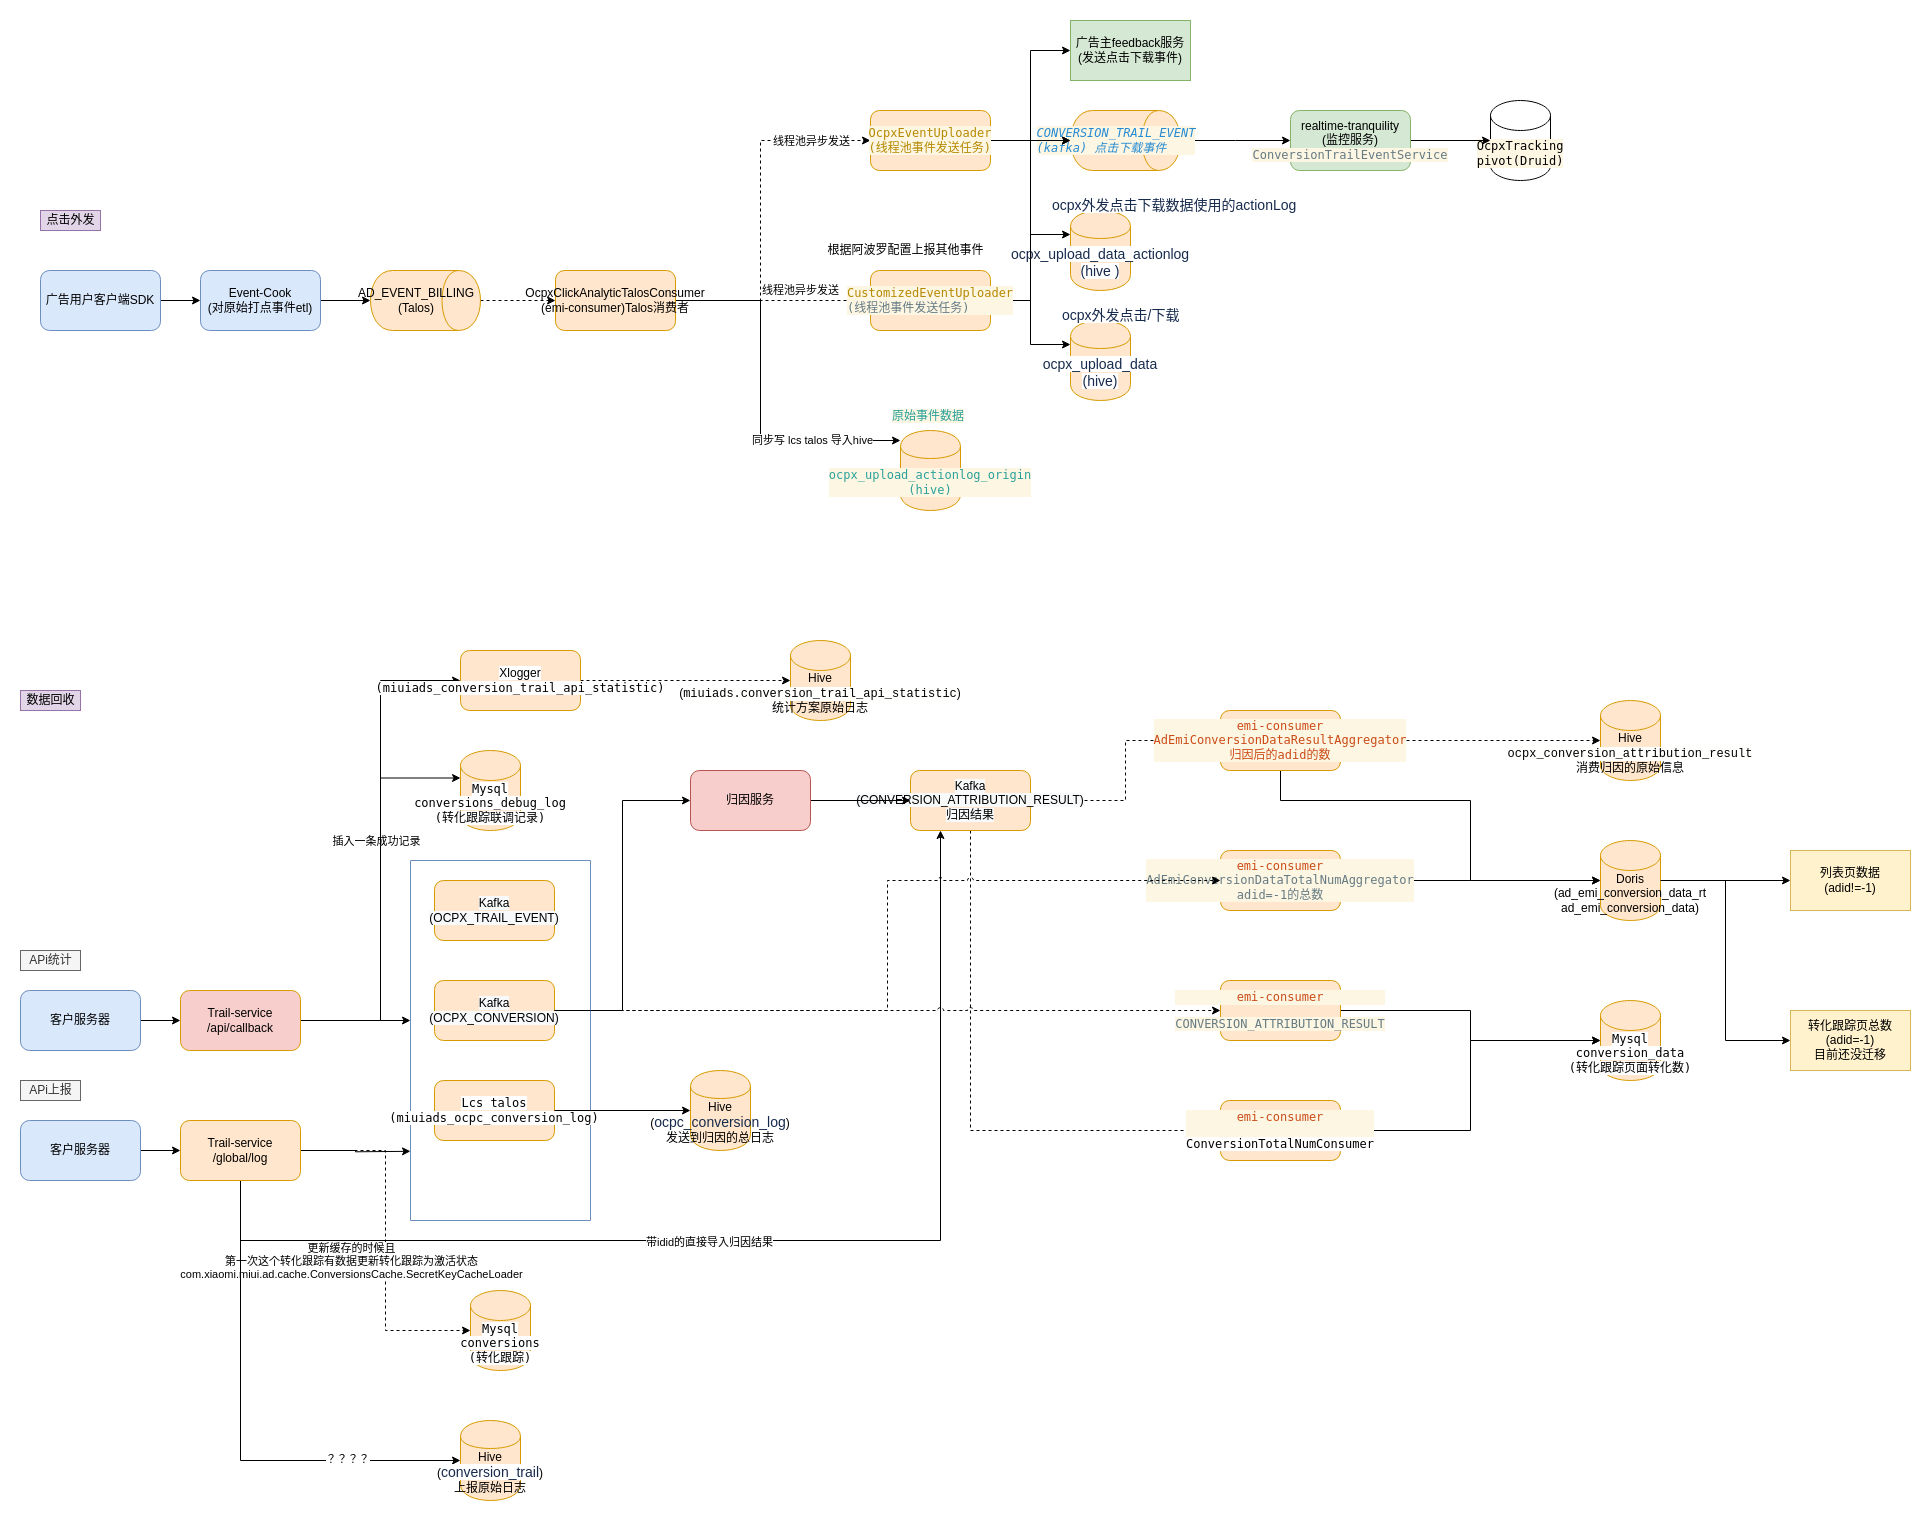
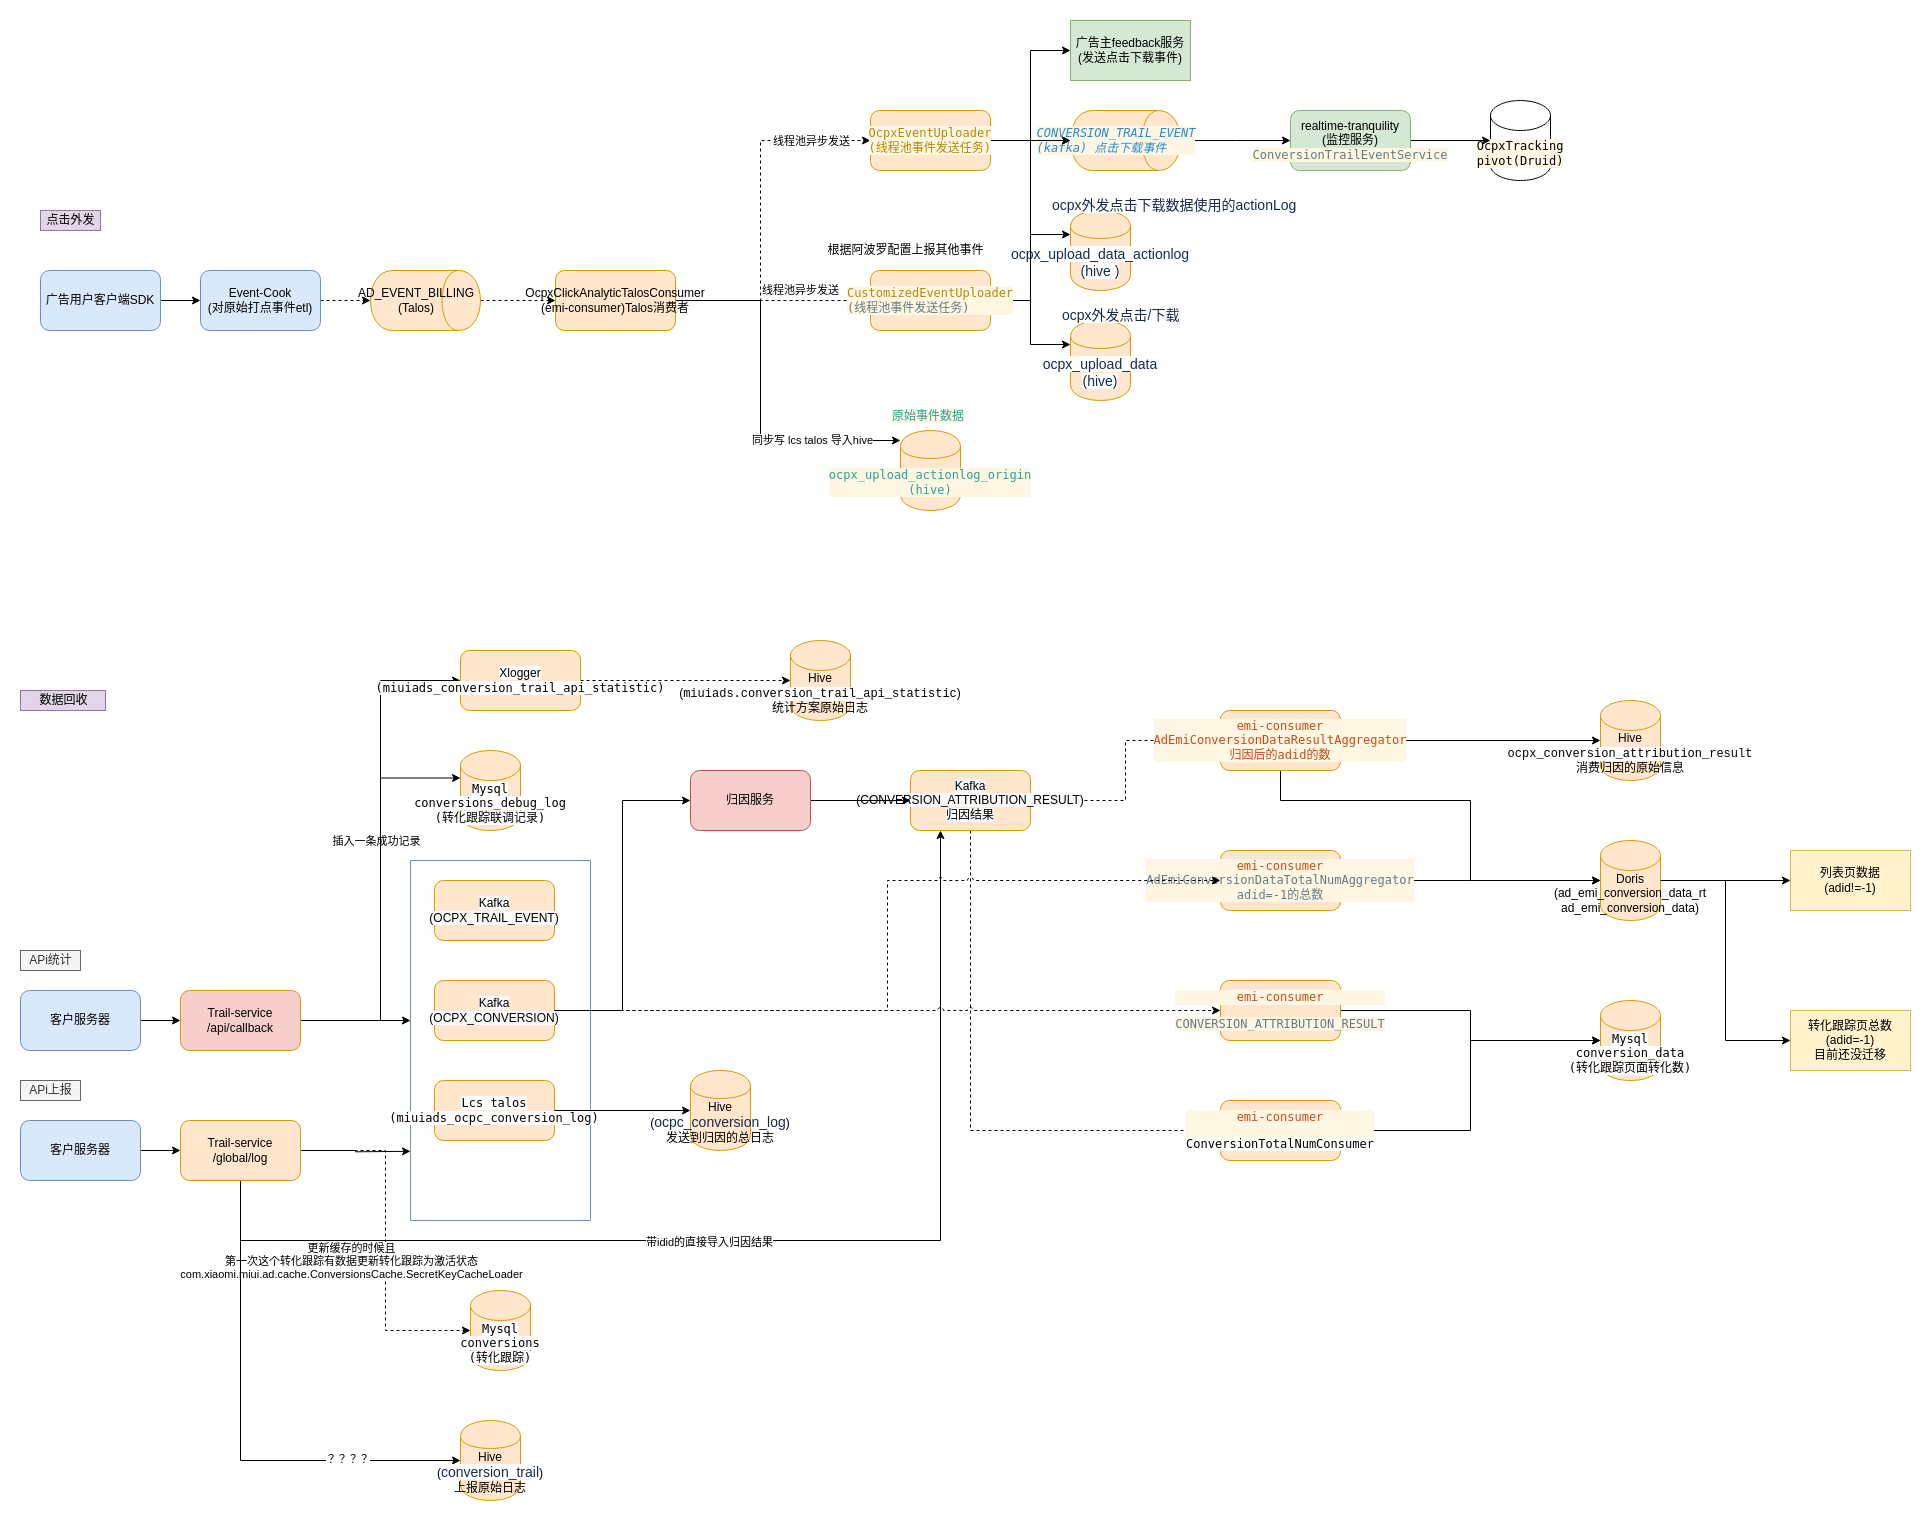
(343, 301) -> (343, 301)
(51, 701) -> (63, 701)
(1499, 741) -> (1499, 741)
